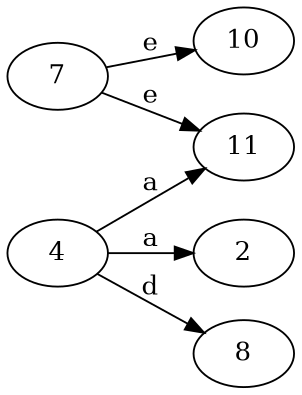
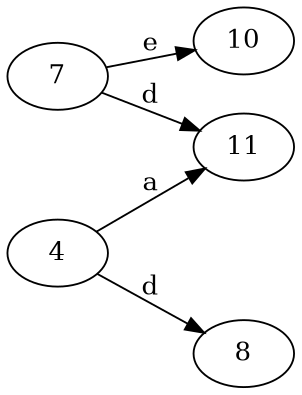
(151, 96) -> (151, 96)
(244, 253) -> none
